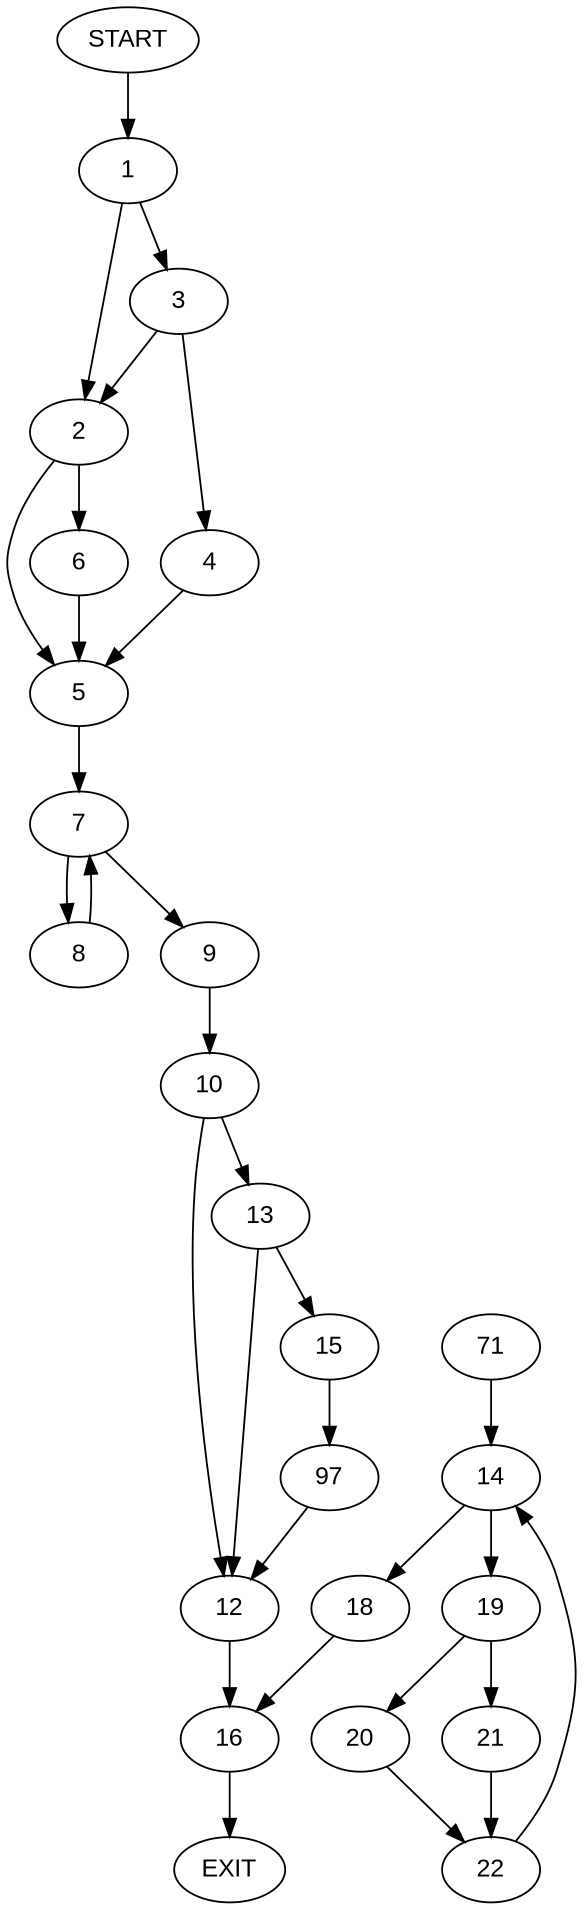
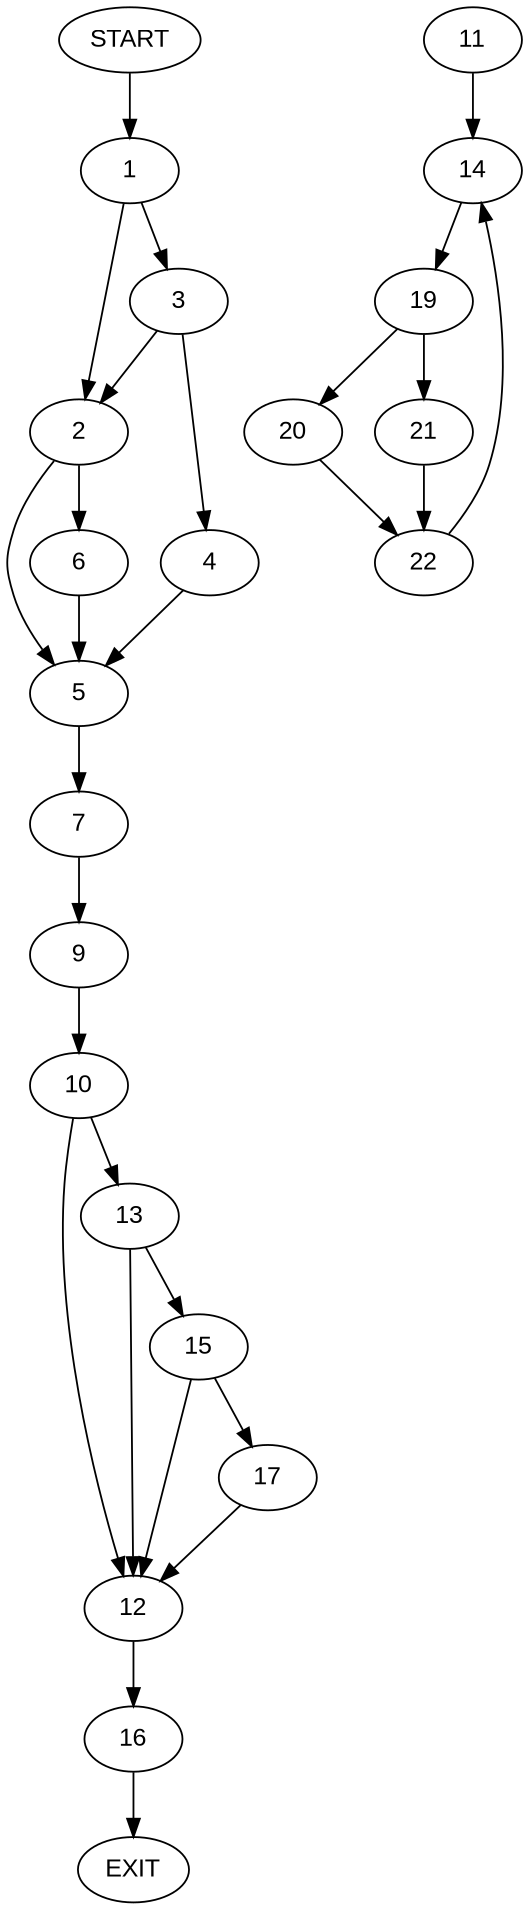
(79, 955) -> none
(491, 1347) -> (473, 40)
none -> (168, 1469)
(330, 1478) -> (268, 1478)
(360, 1608) -> none
